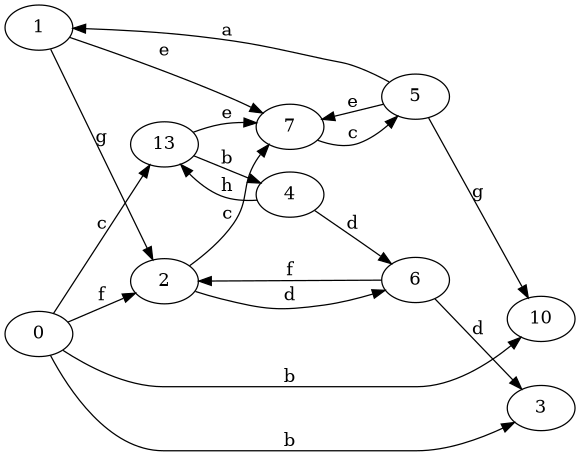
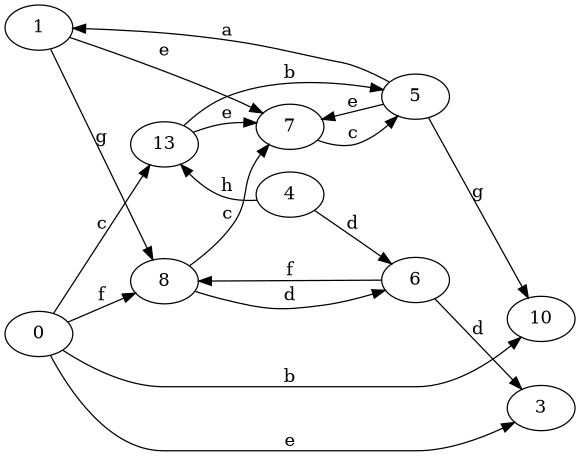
(221, 167) -> (272, 85)
(164, 281) -> (164, 281)
(290, 441) -> (290, 441)
